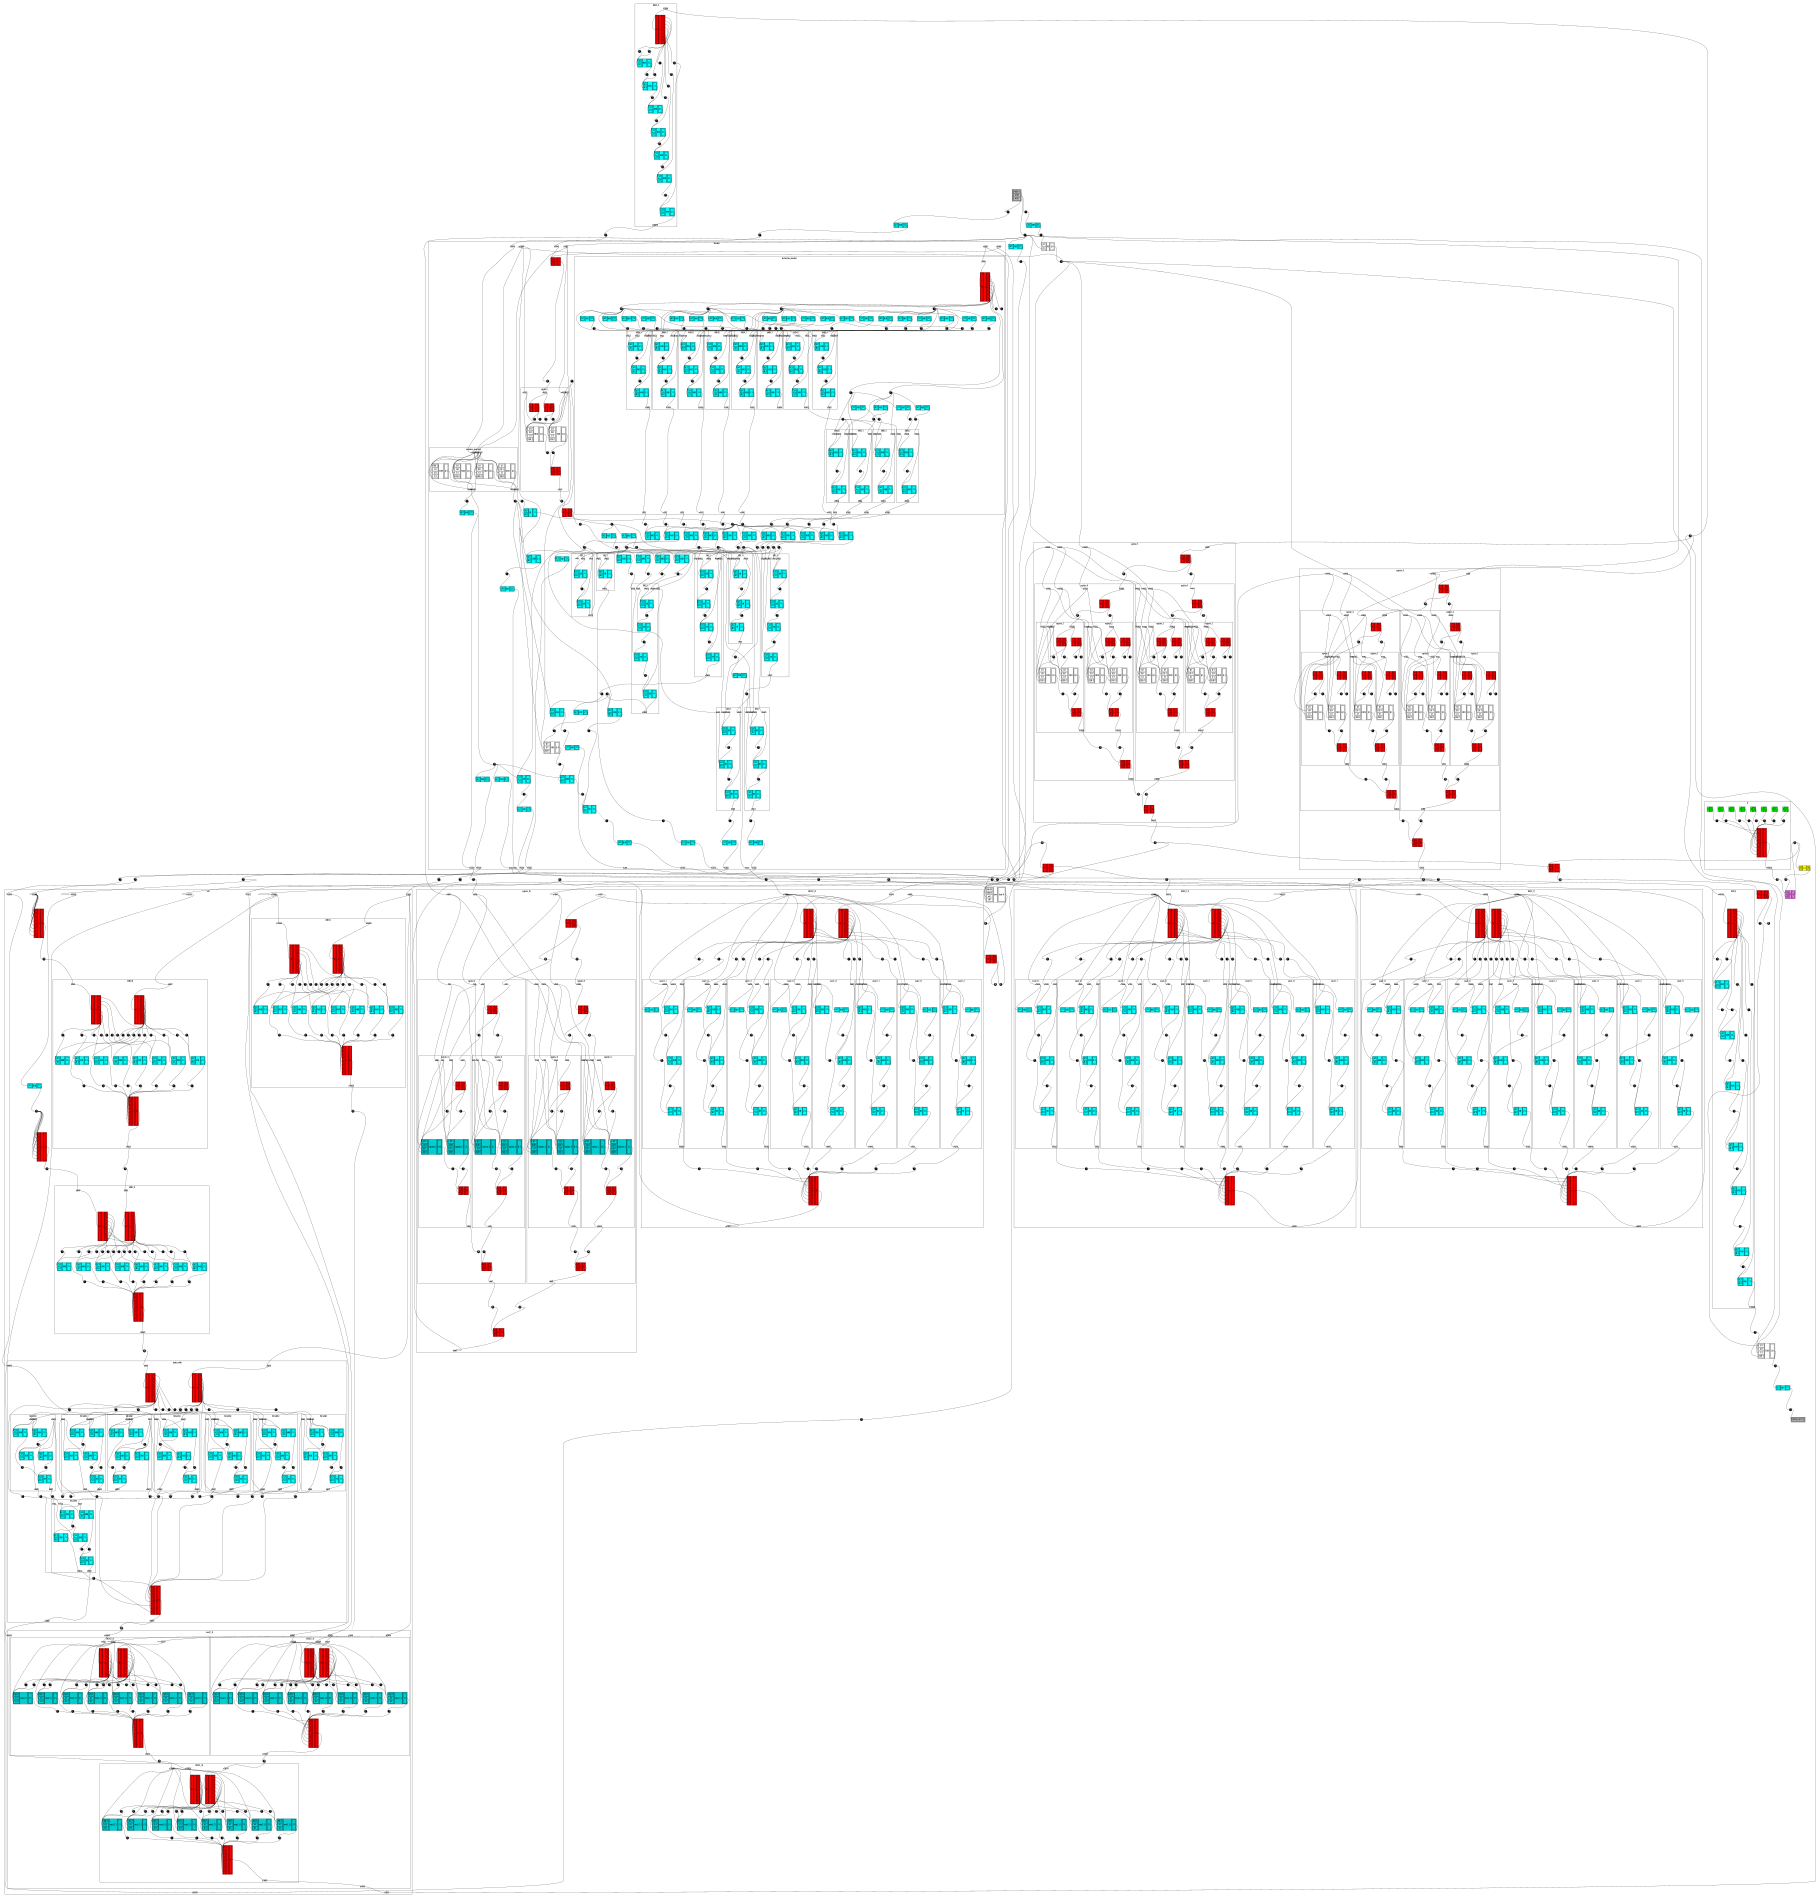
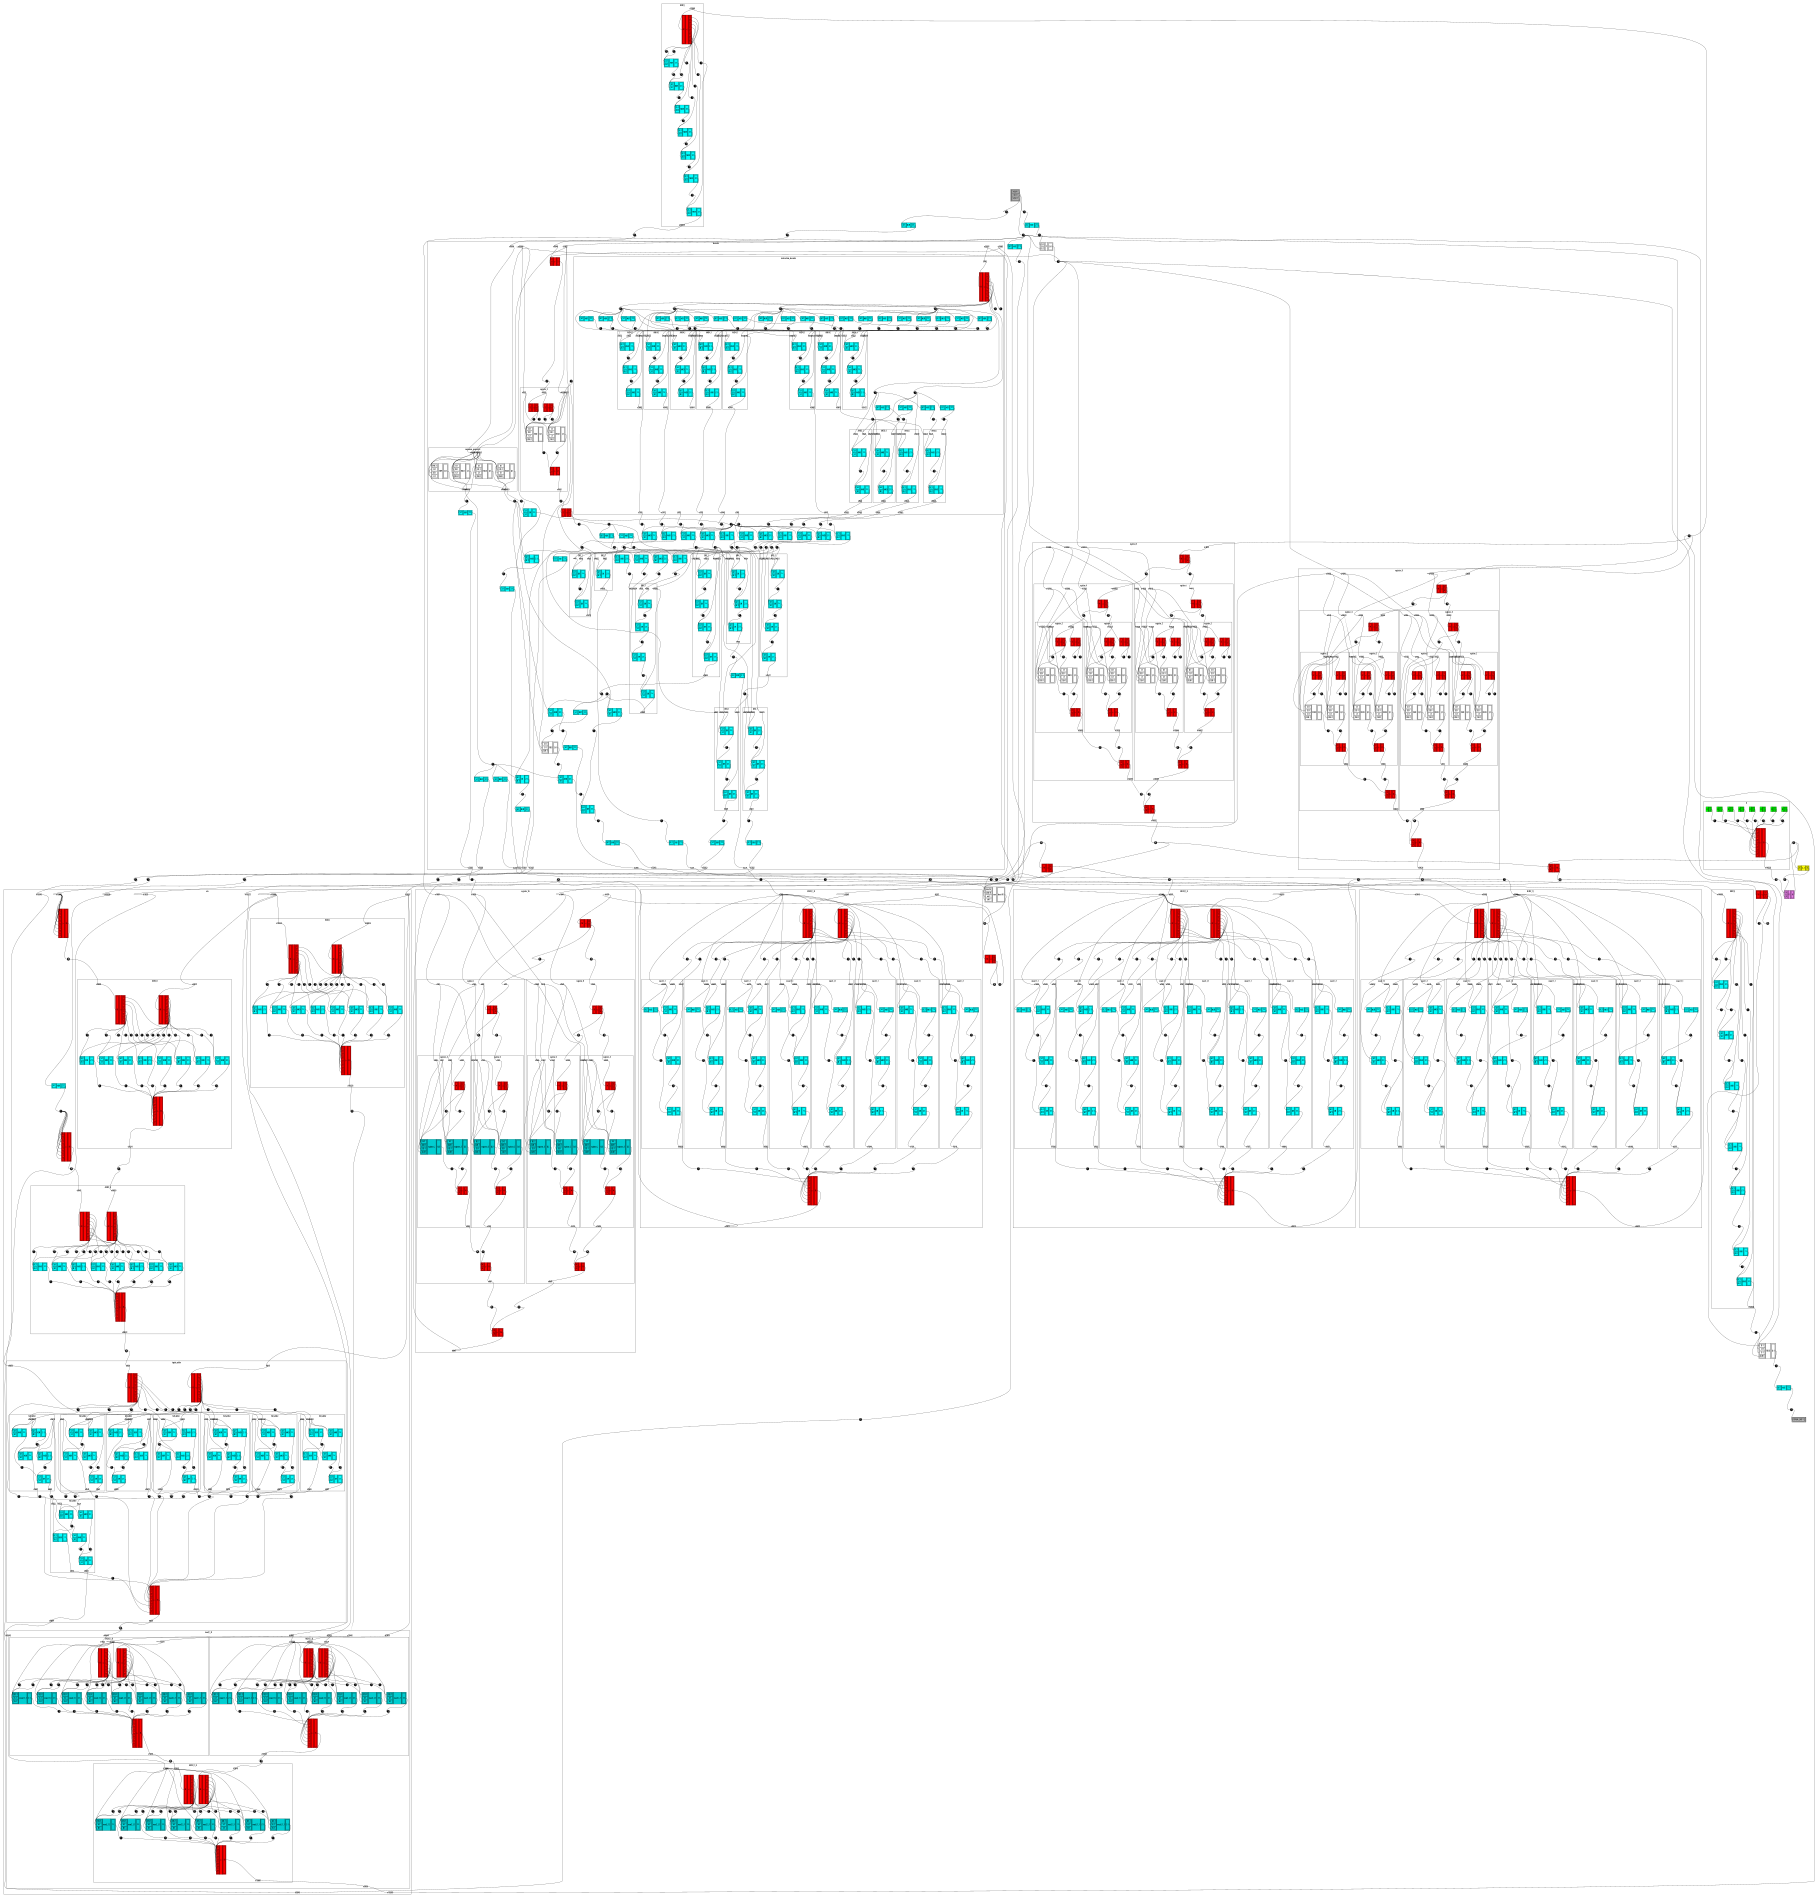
(749, 462) -> none
